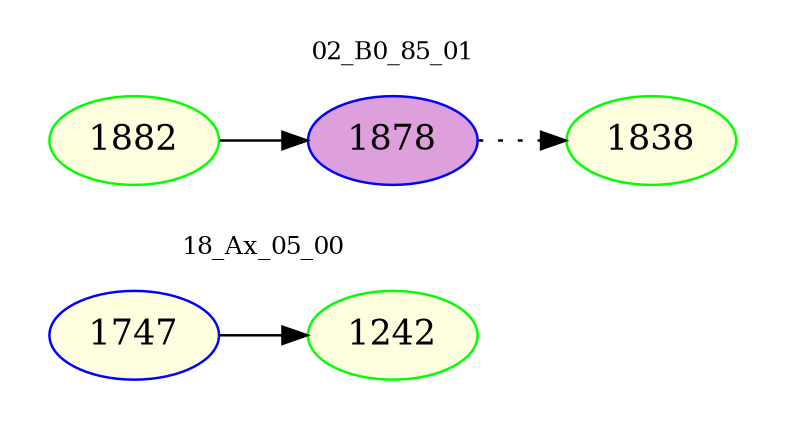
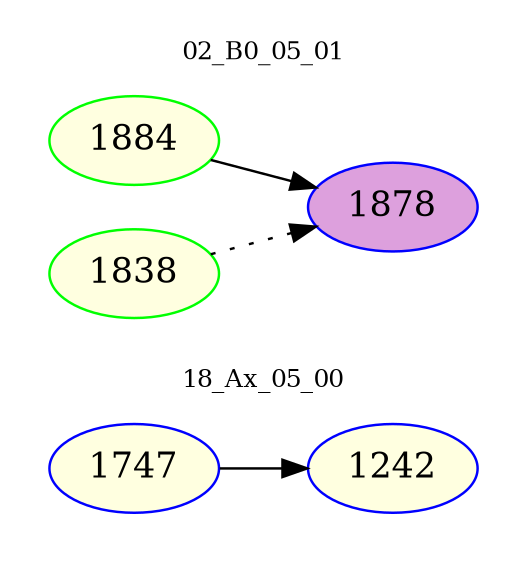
(393, 53) -> (264, 53)
(134, 141) -> (134, 141)
(510, 141) -> (251, 244)
(393, 335) -> (393, 468)
